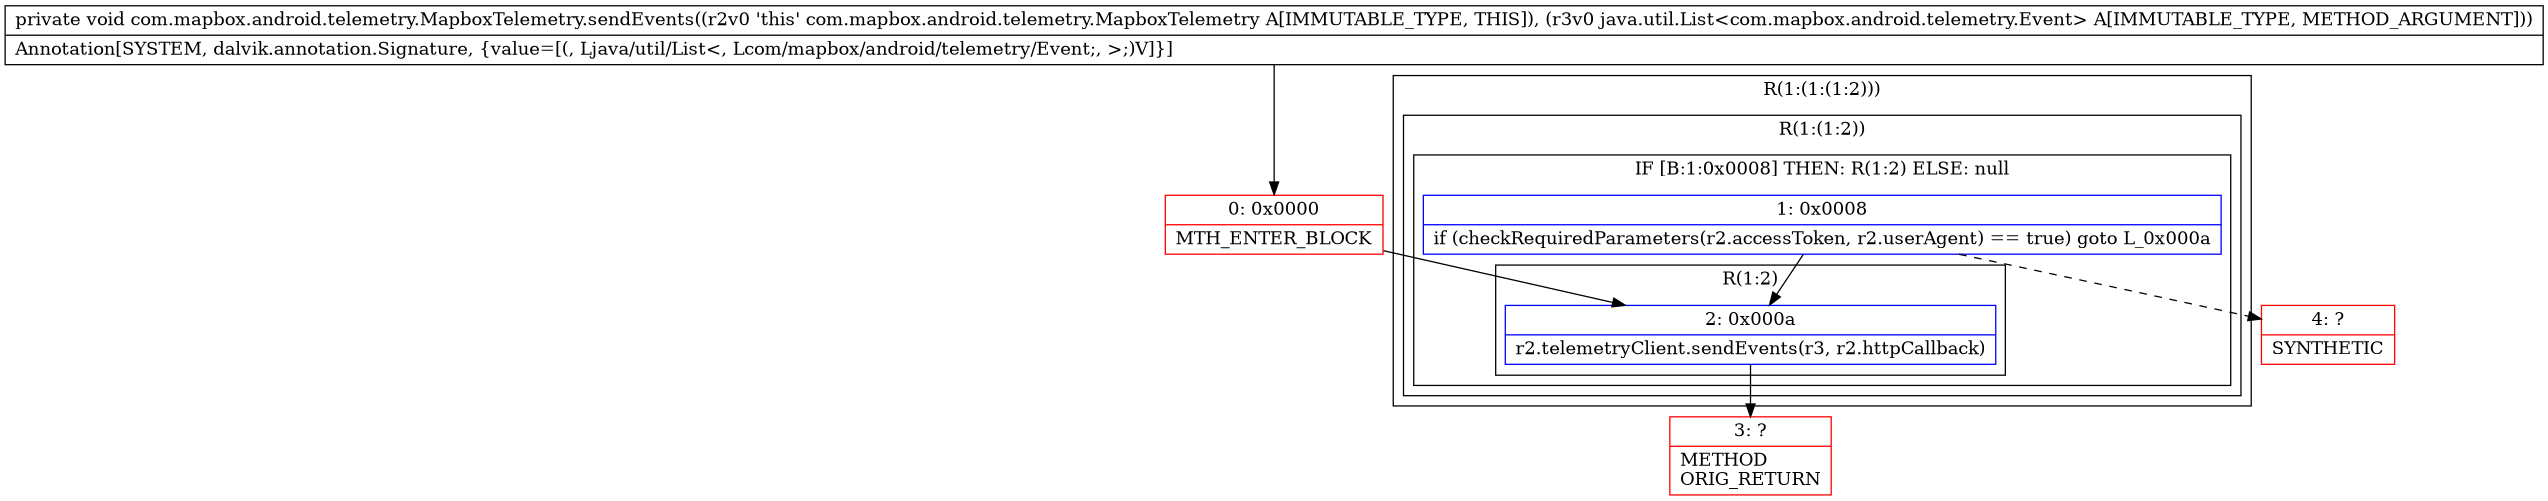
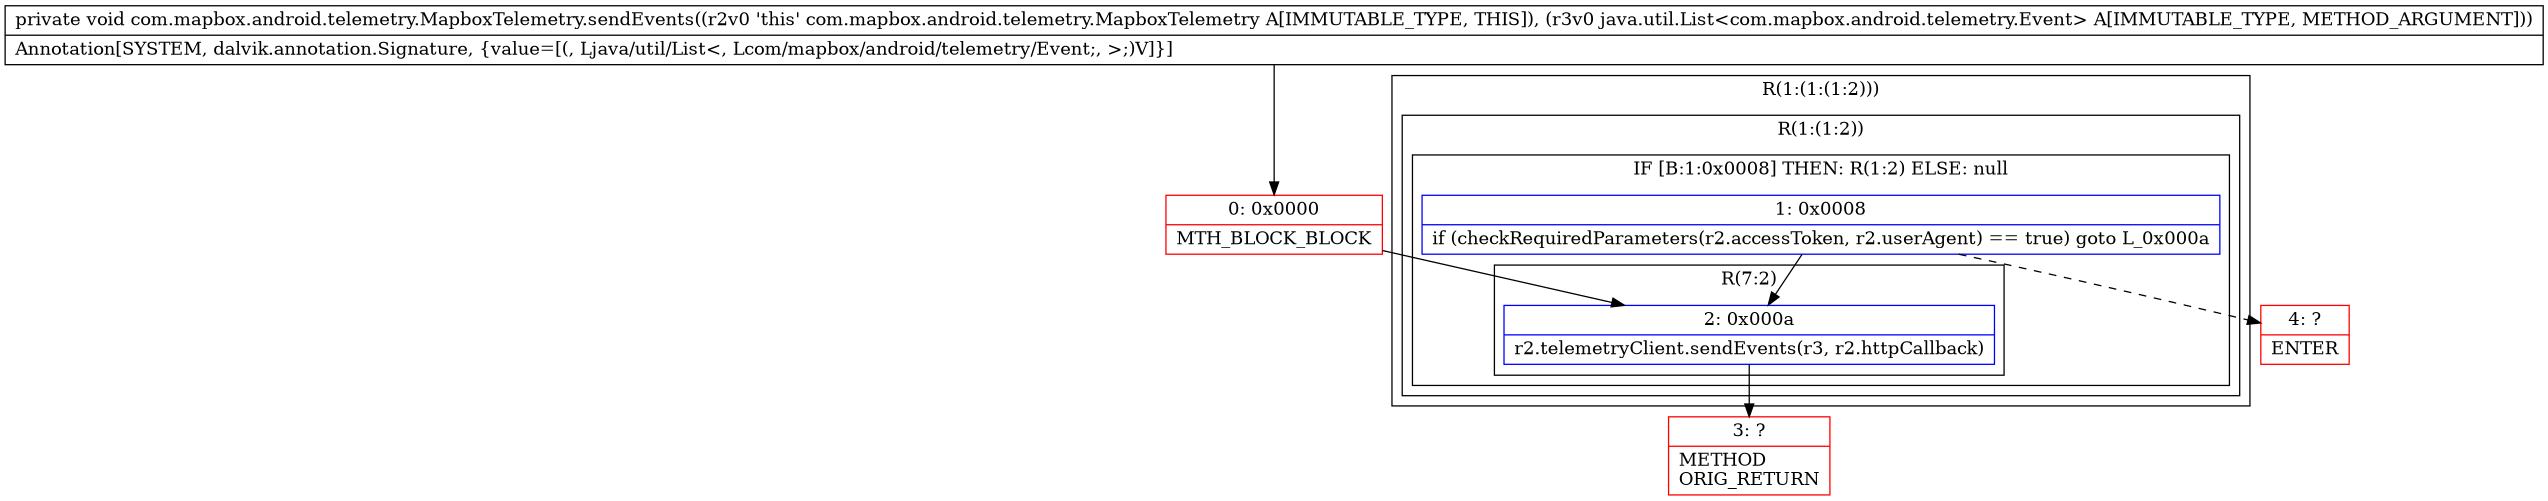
(1274, 239) -> (1274, 239)
(1751, 280) -> (1749, 280)
(2328, 349) -> (2305, 349)
